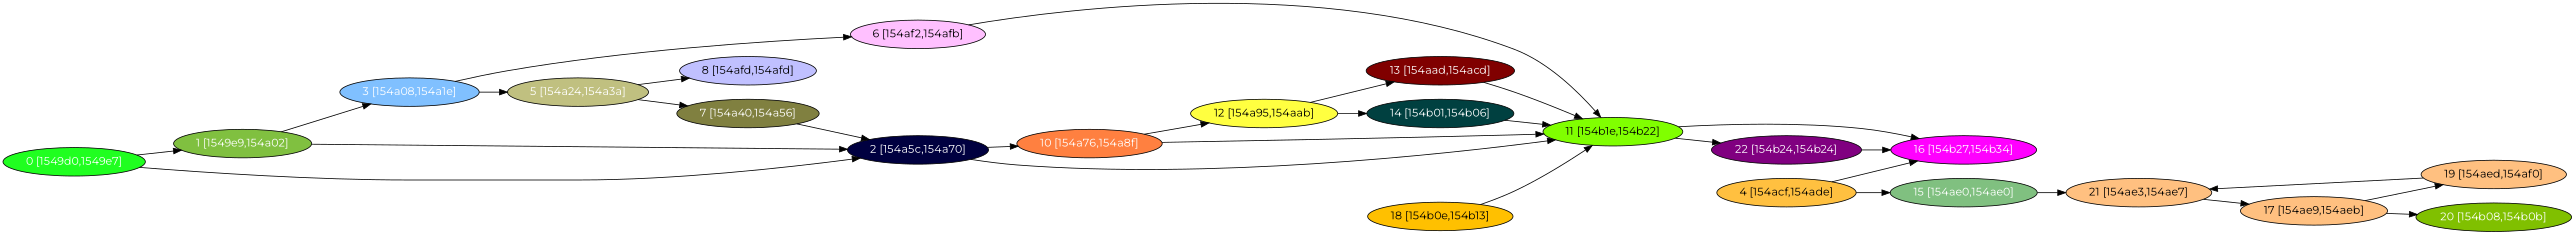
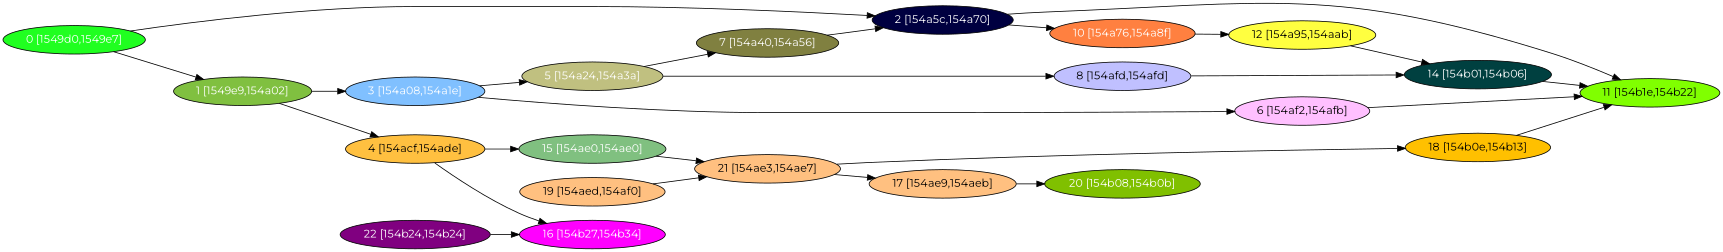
(1440, 71) -> none
none -> (1293, 75)
(1795, 125) -> none
(1349, 139) -> none
(1694, 140) -> none
(576, 147) -> (325, 119)
none -> (1117, 154)
(2400, 193) -> none
